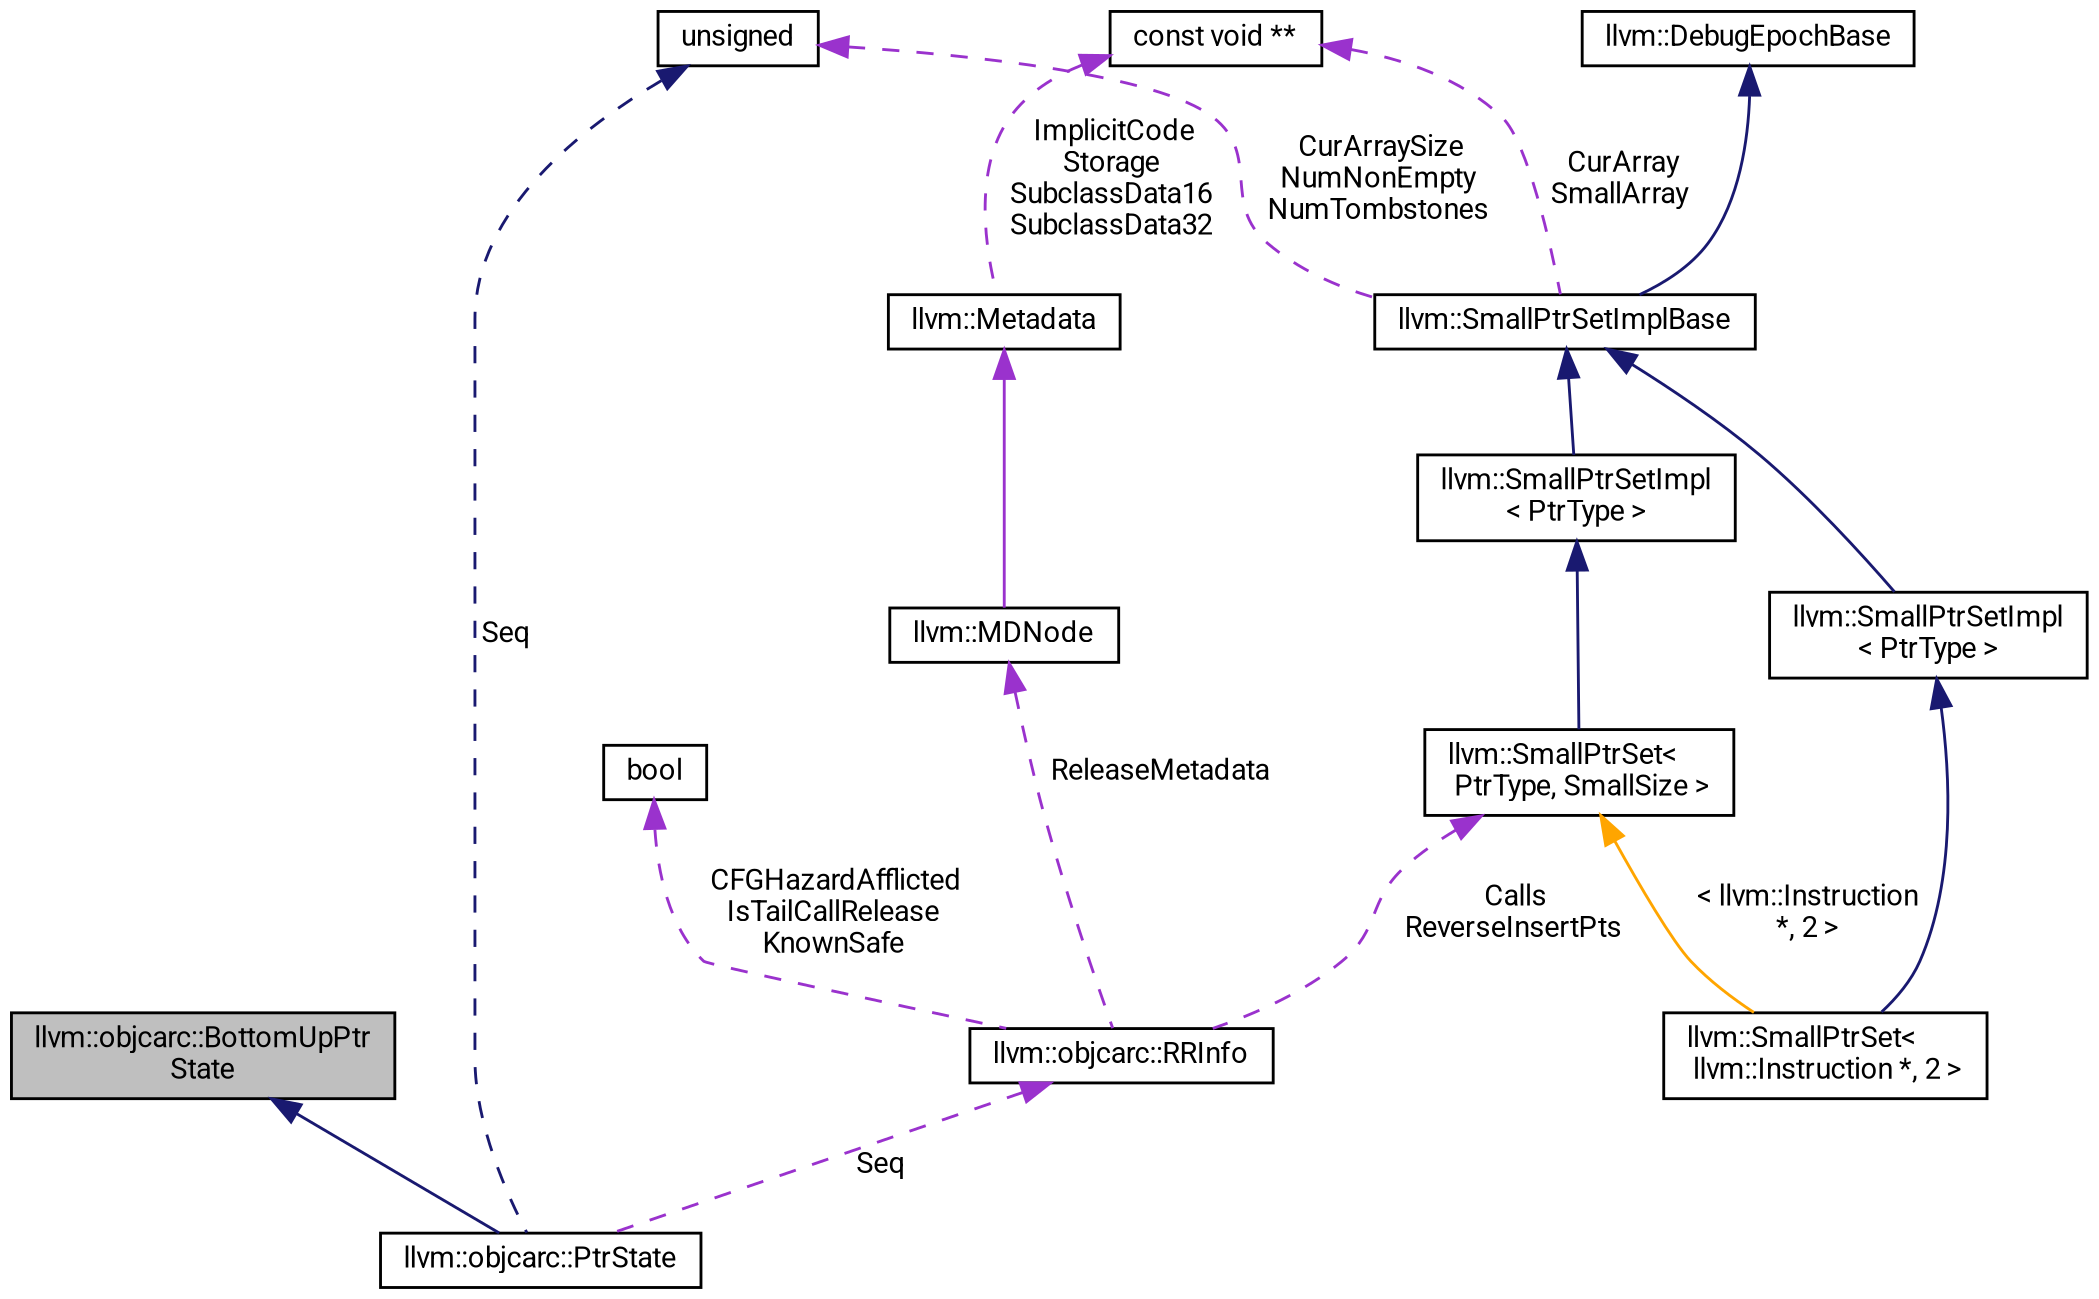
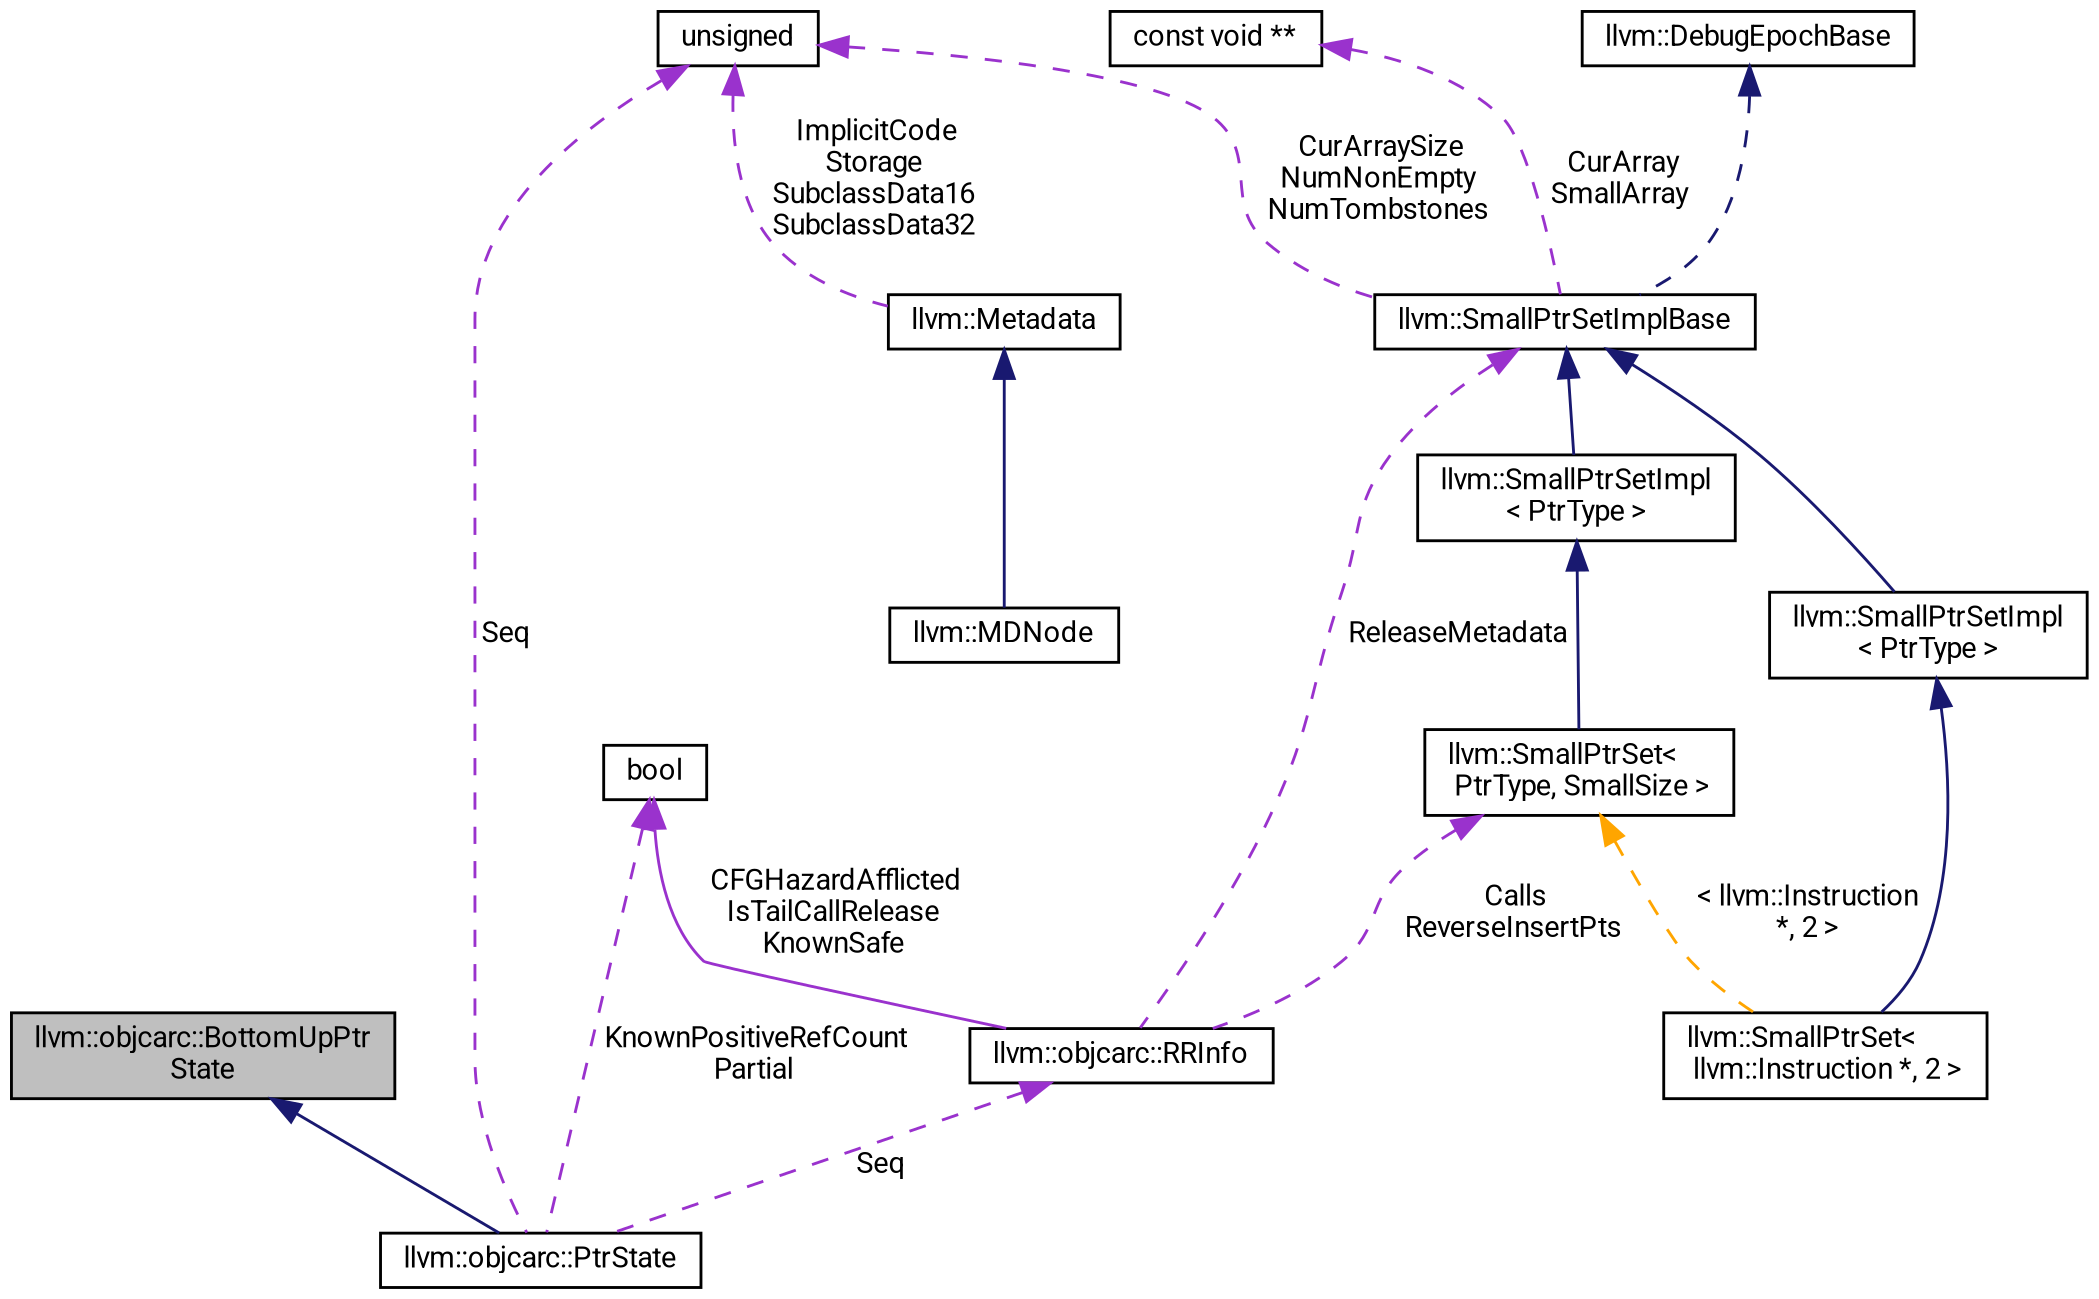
(991, 159) -> (766, 234)
(1725, 214) -> (1725, 214)
(1004, 493) -> (1004, 493)
(475, 622) -> (475, 622)
(1058, 862) -> (1314, 688)
(1672, 937) -> (1672, 937)
(785, 980) -> (785, 980)
none -> (595, 1031)
